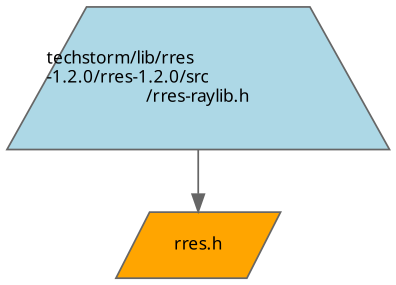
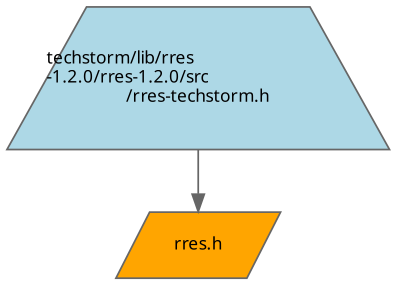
(198, 78) -> (198, 78)
